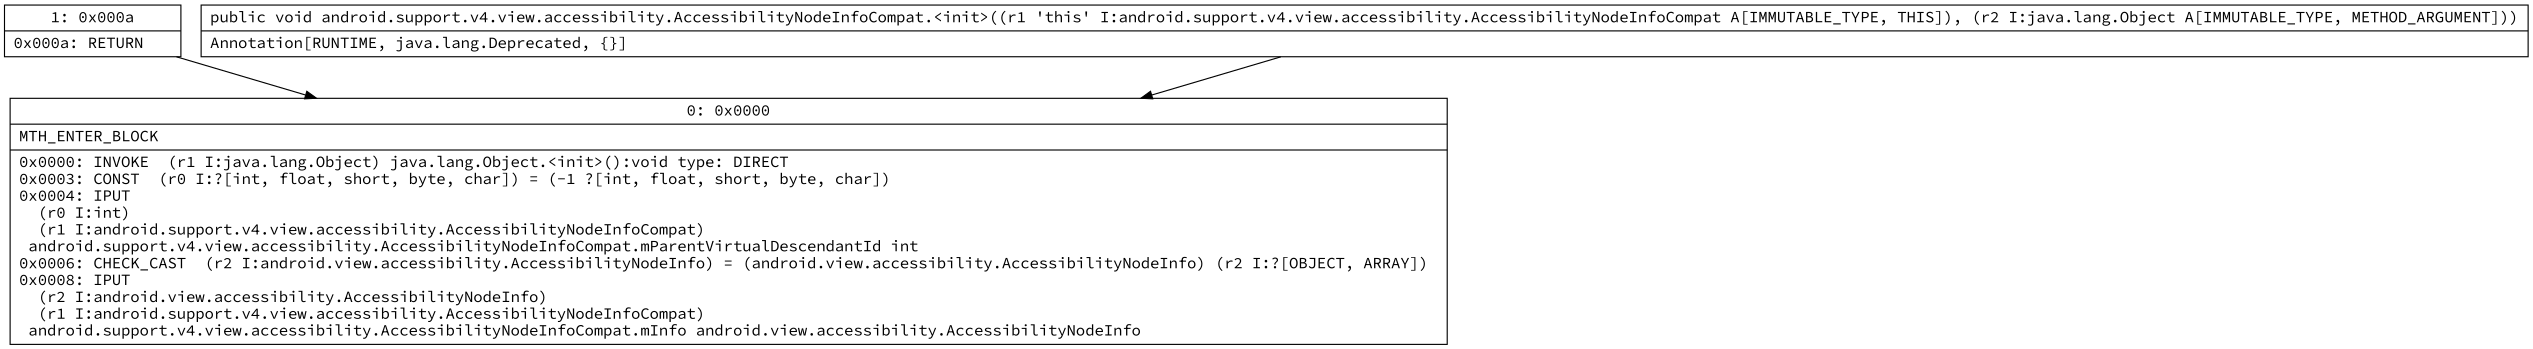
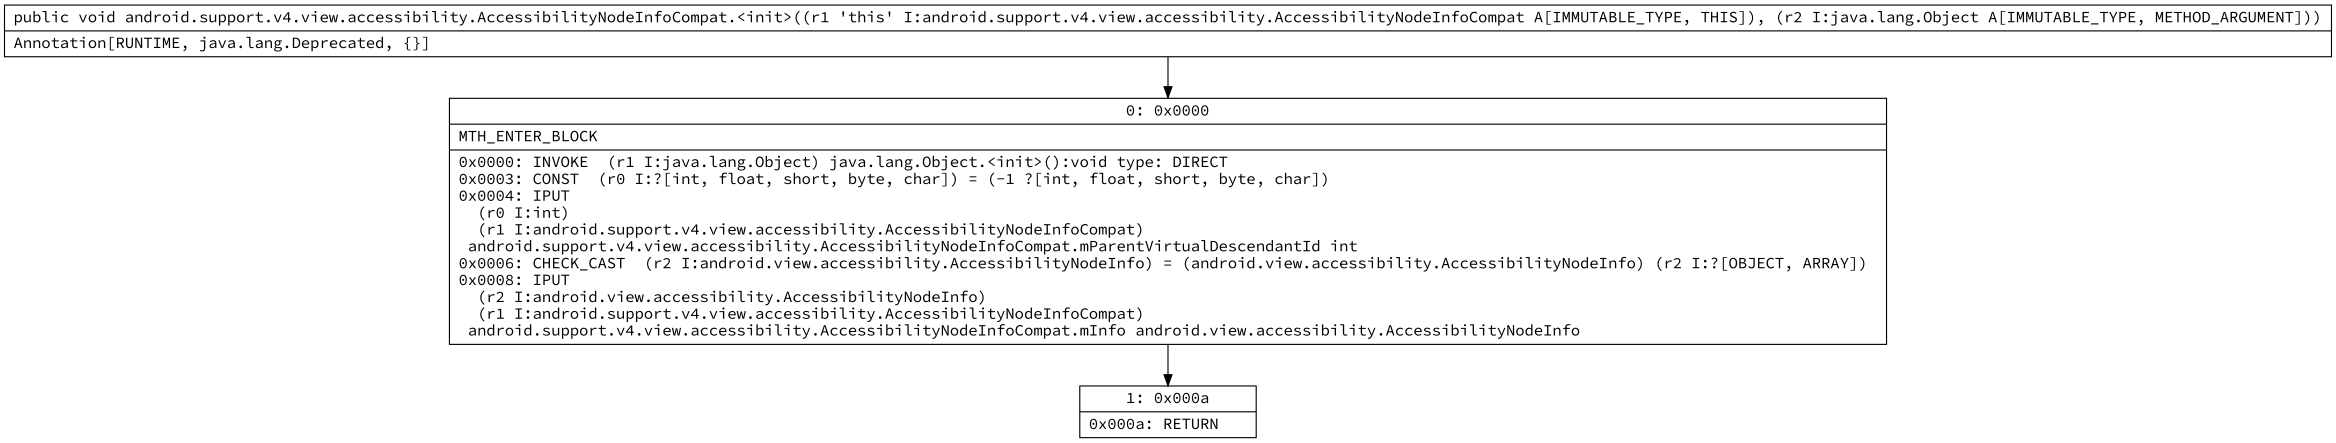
(241, 76) -> (1168, 360)
